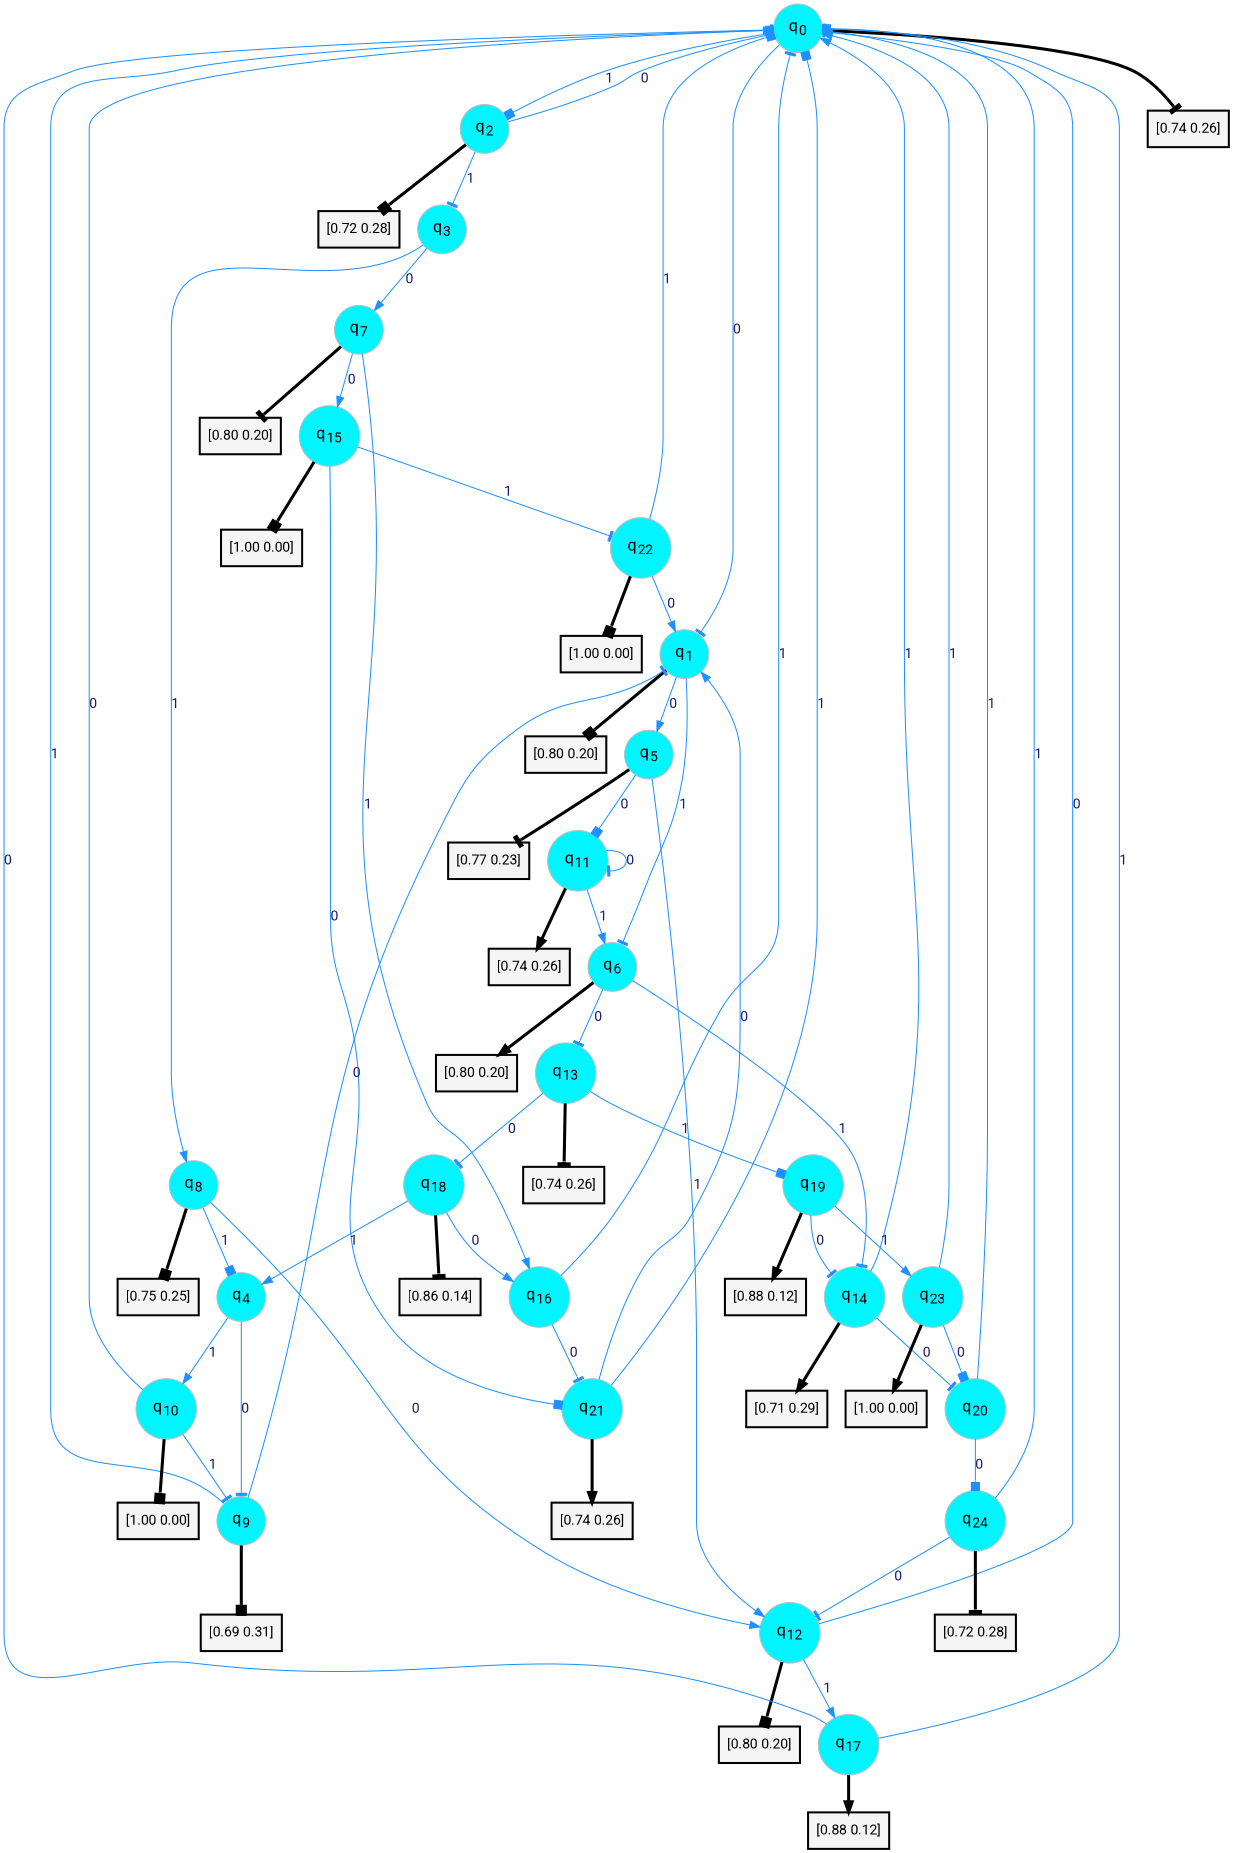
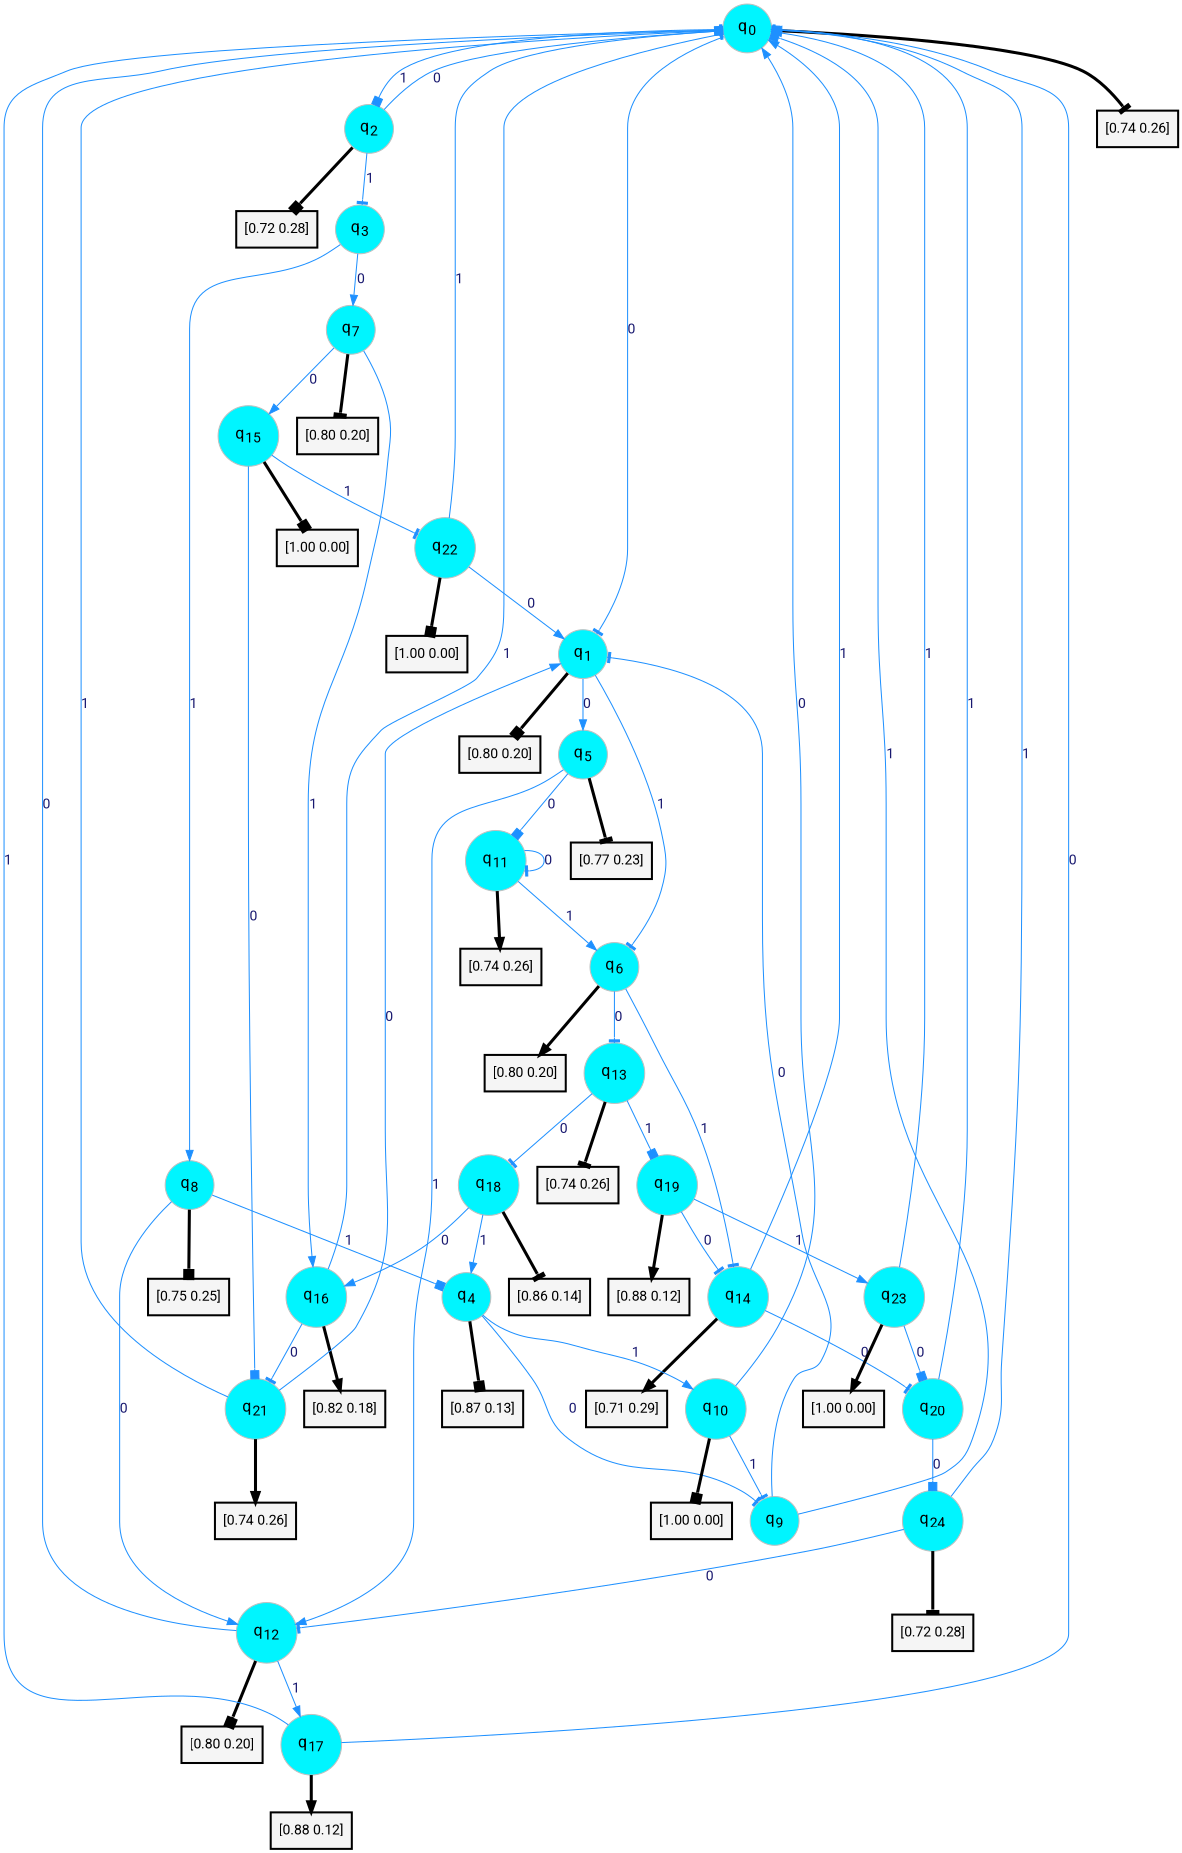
none -> (345, 1409)
none -> (483, 1409)
(241, 1633) -> none
